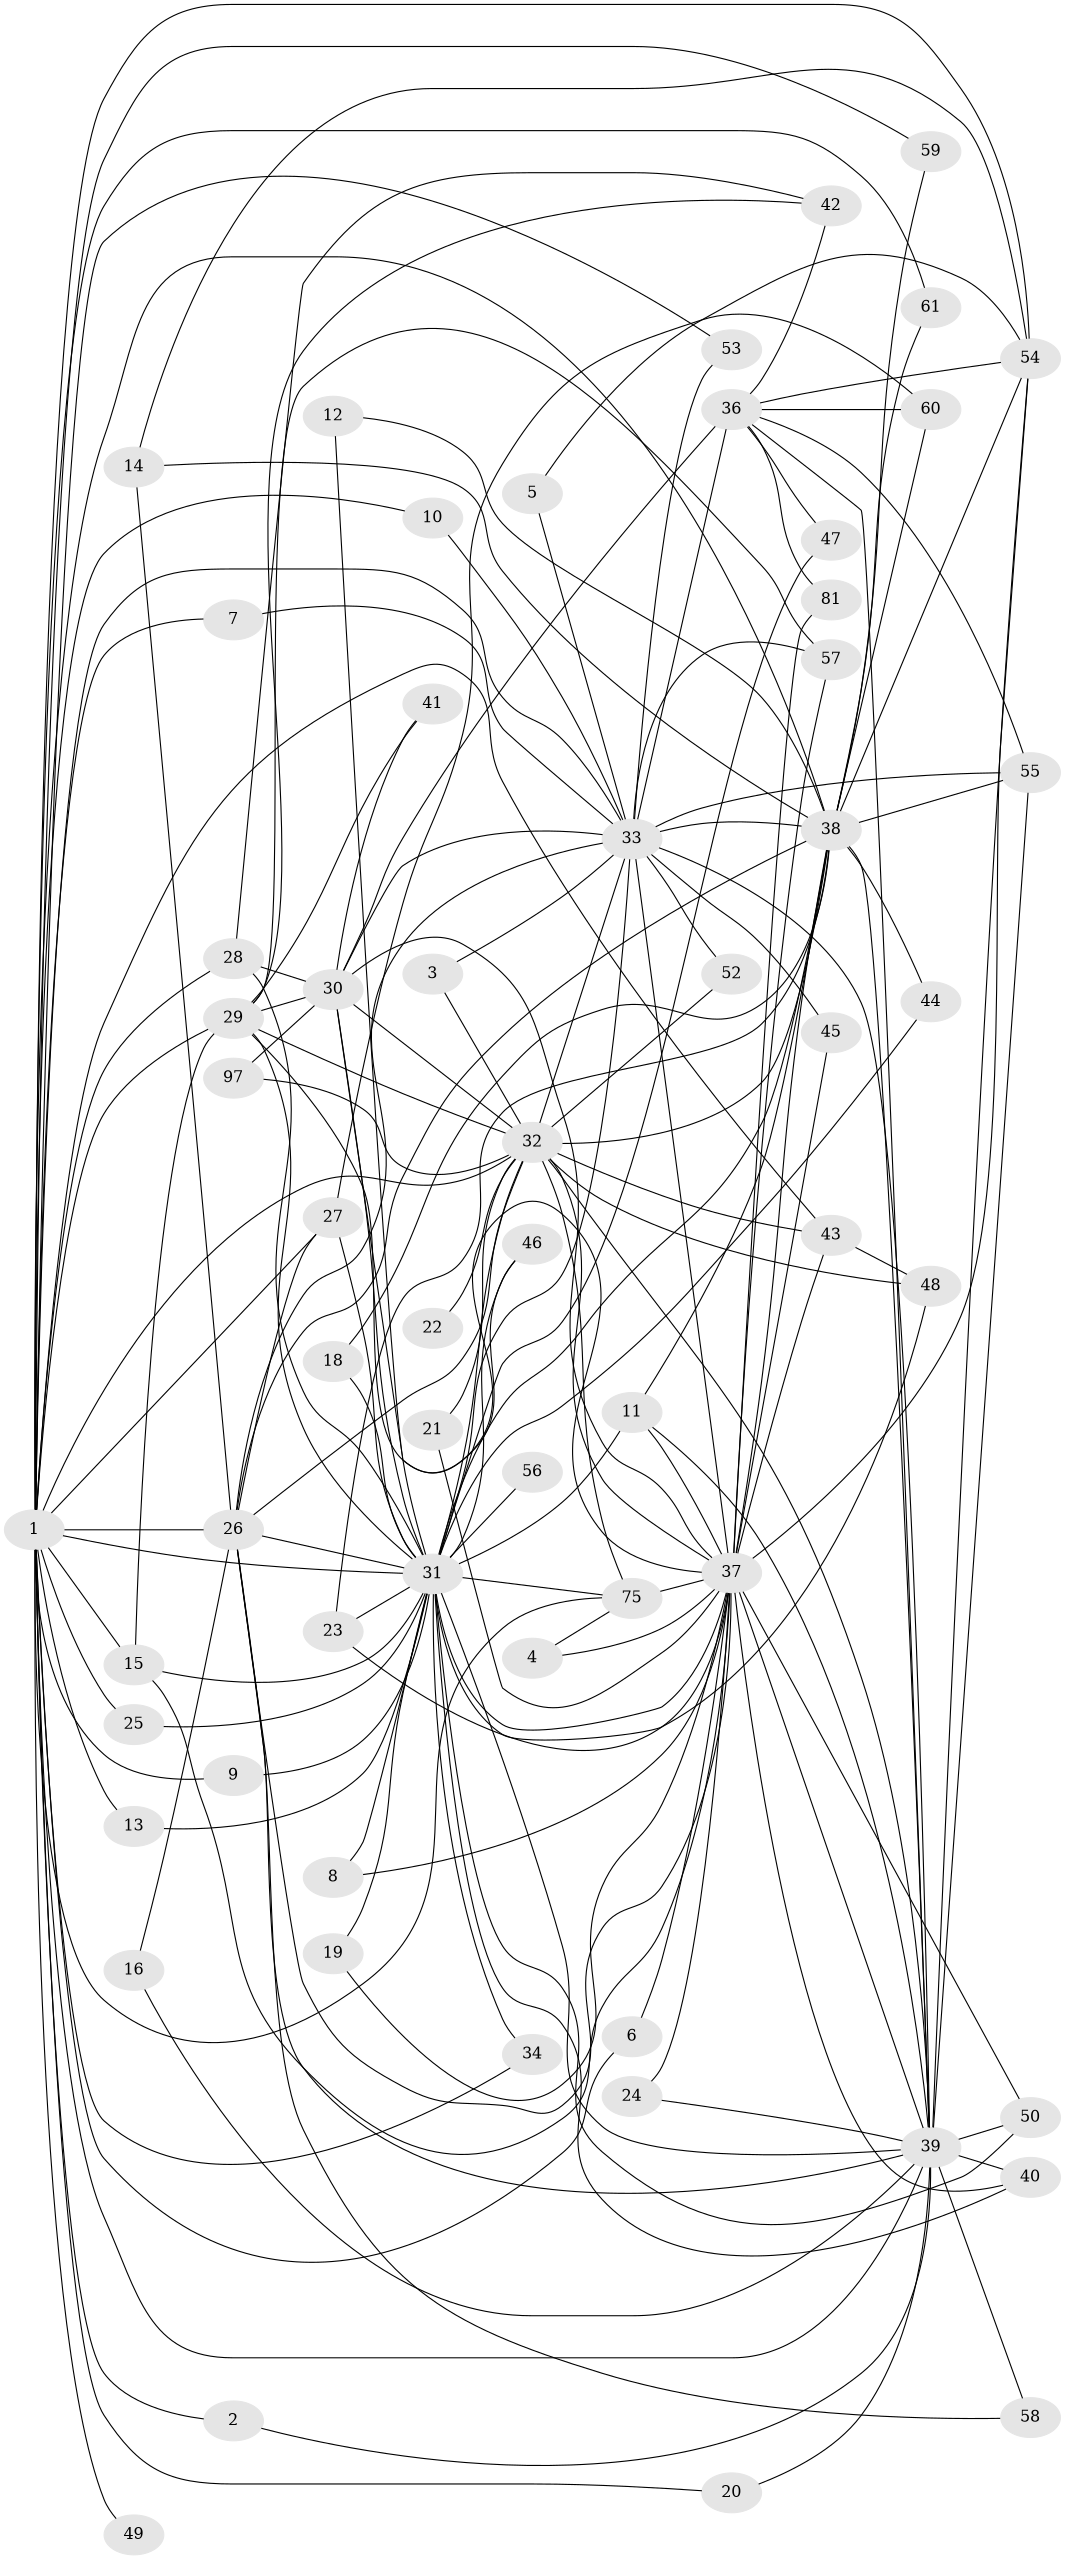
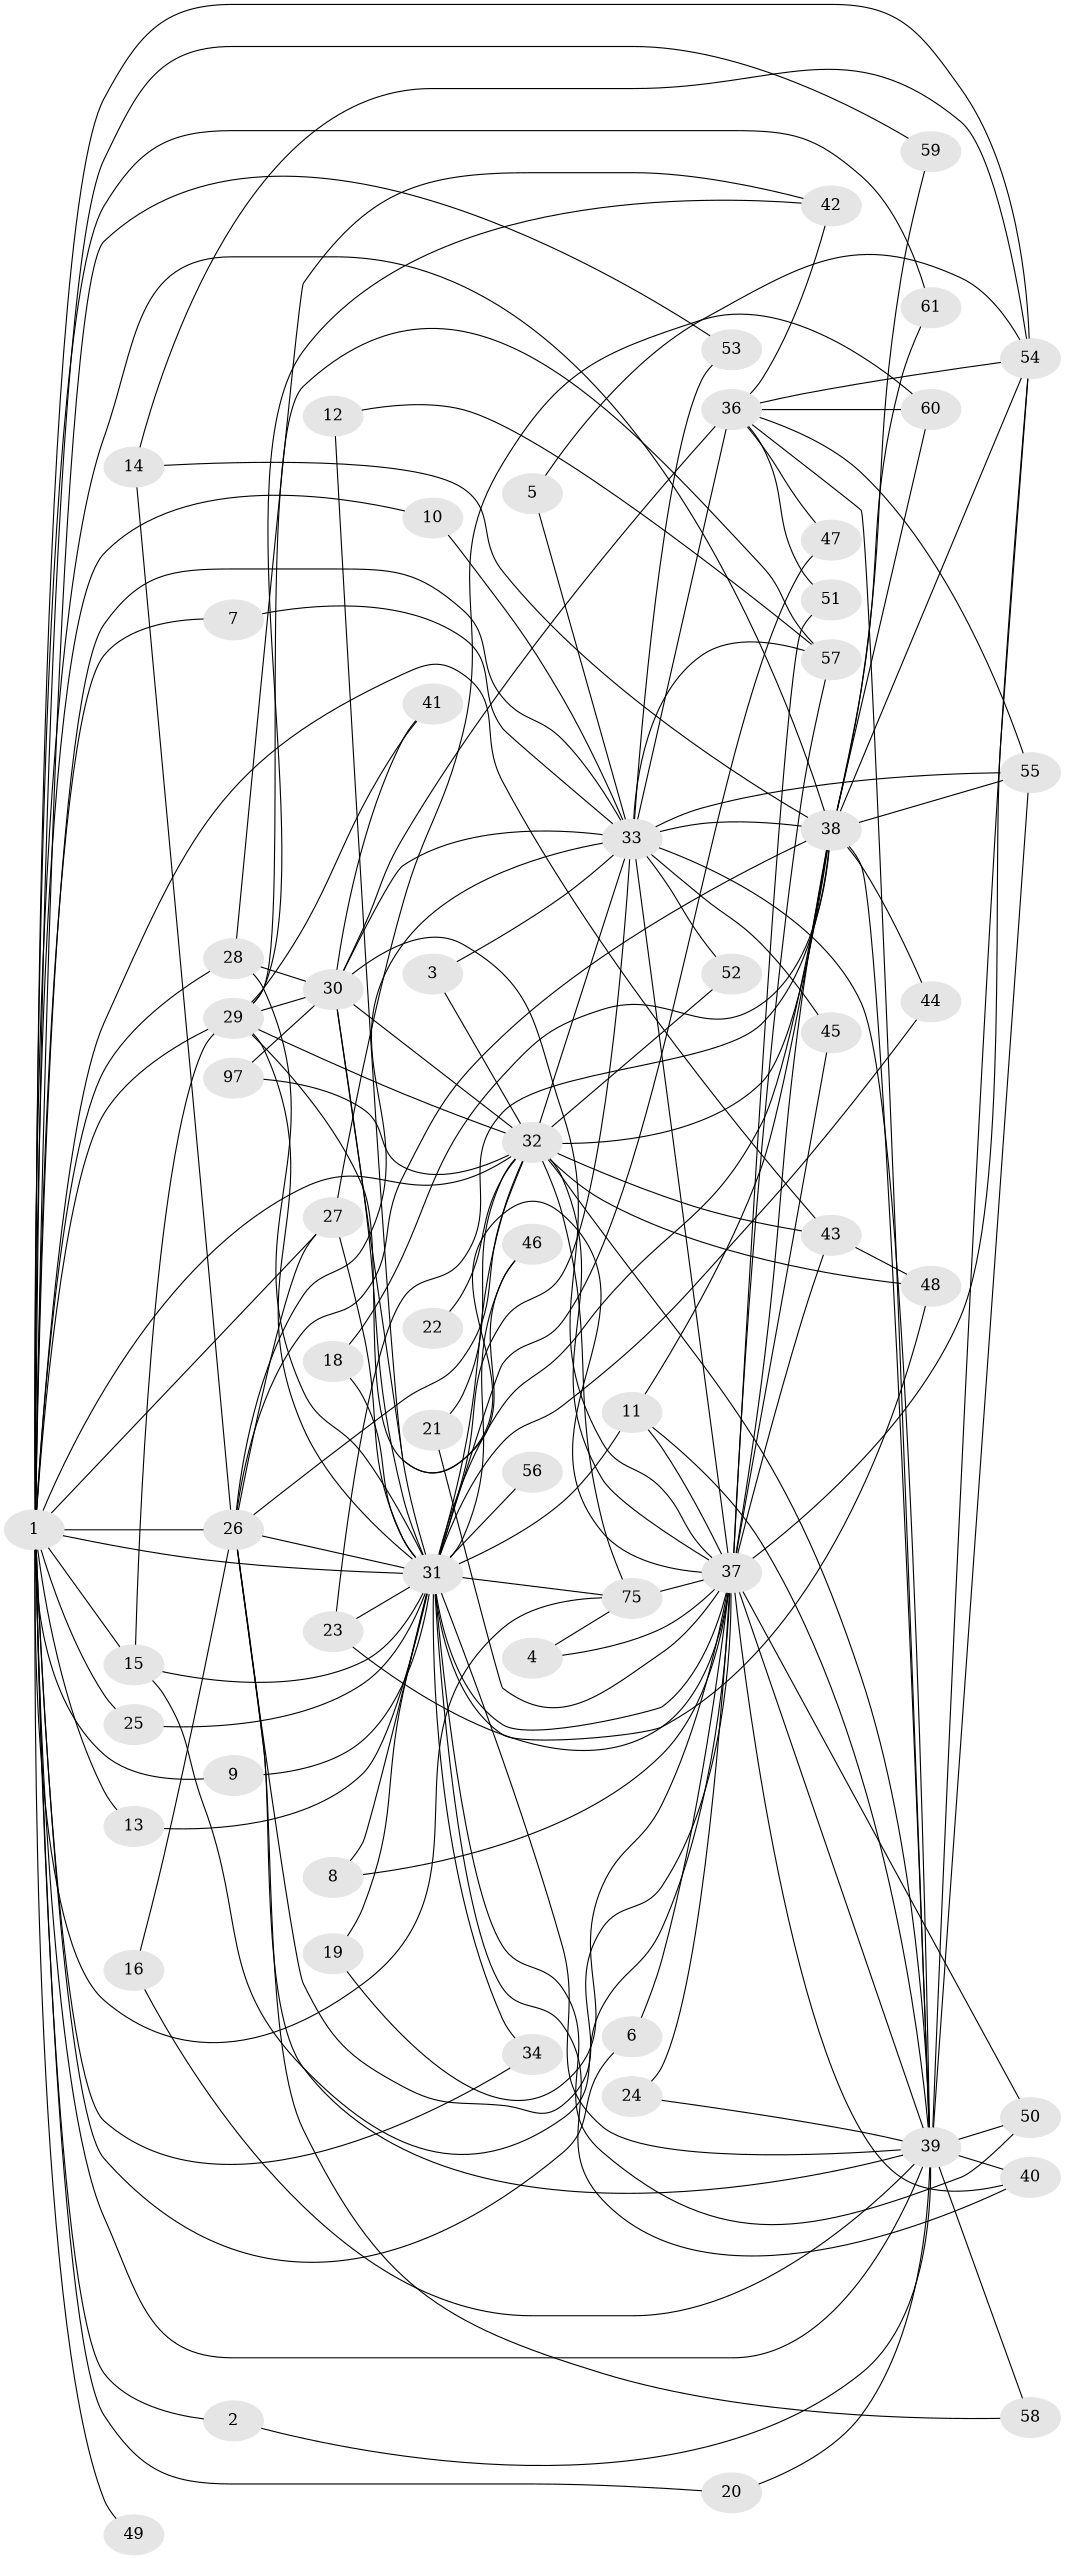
(606, 595) -> (603, 487)
(831, 600) -> (831, 600)
